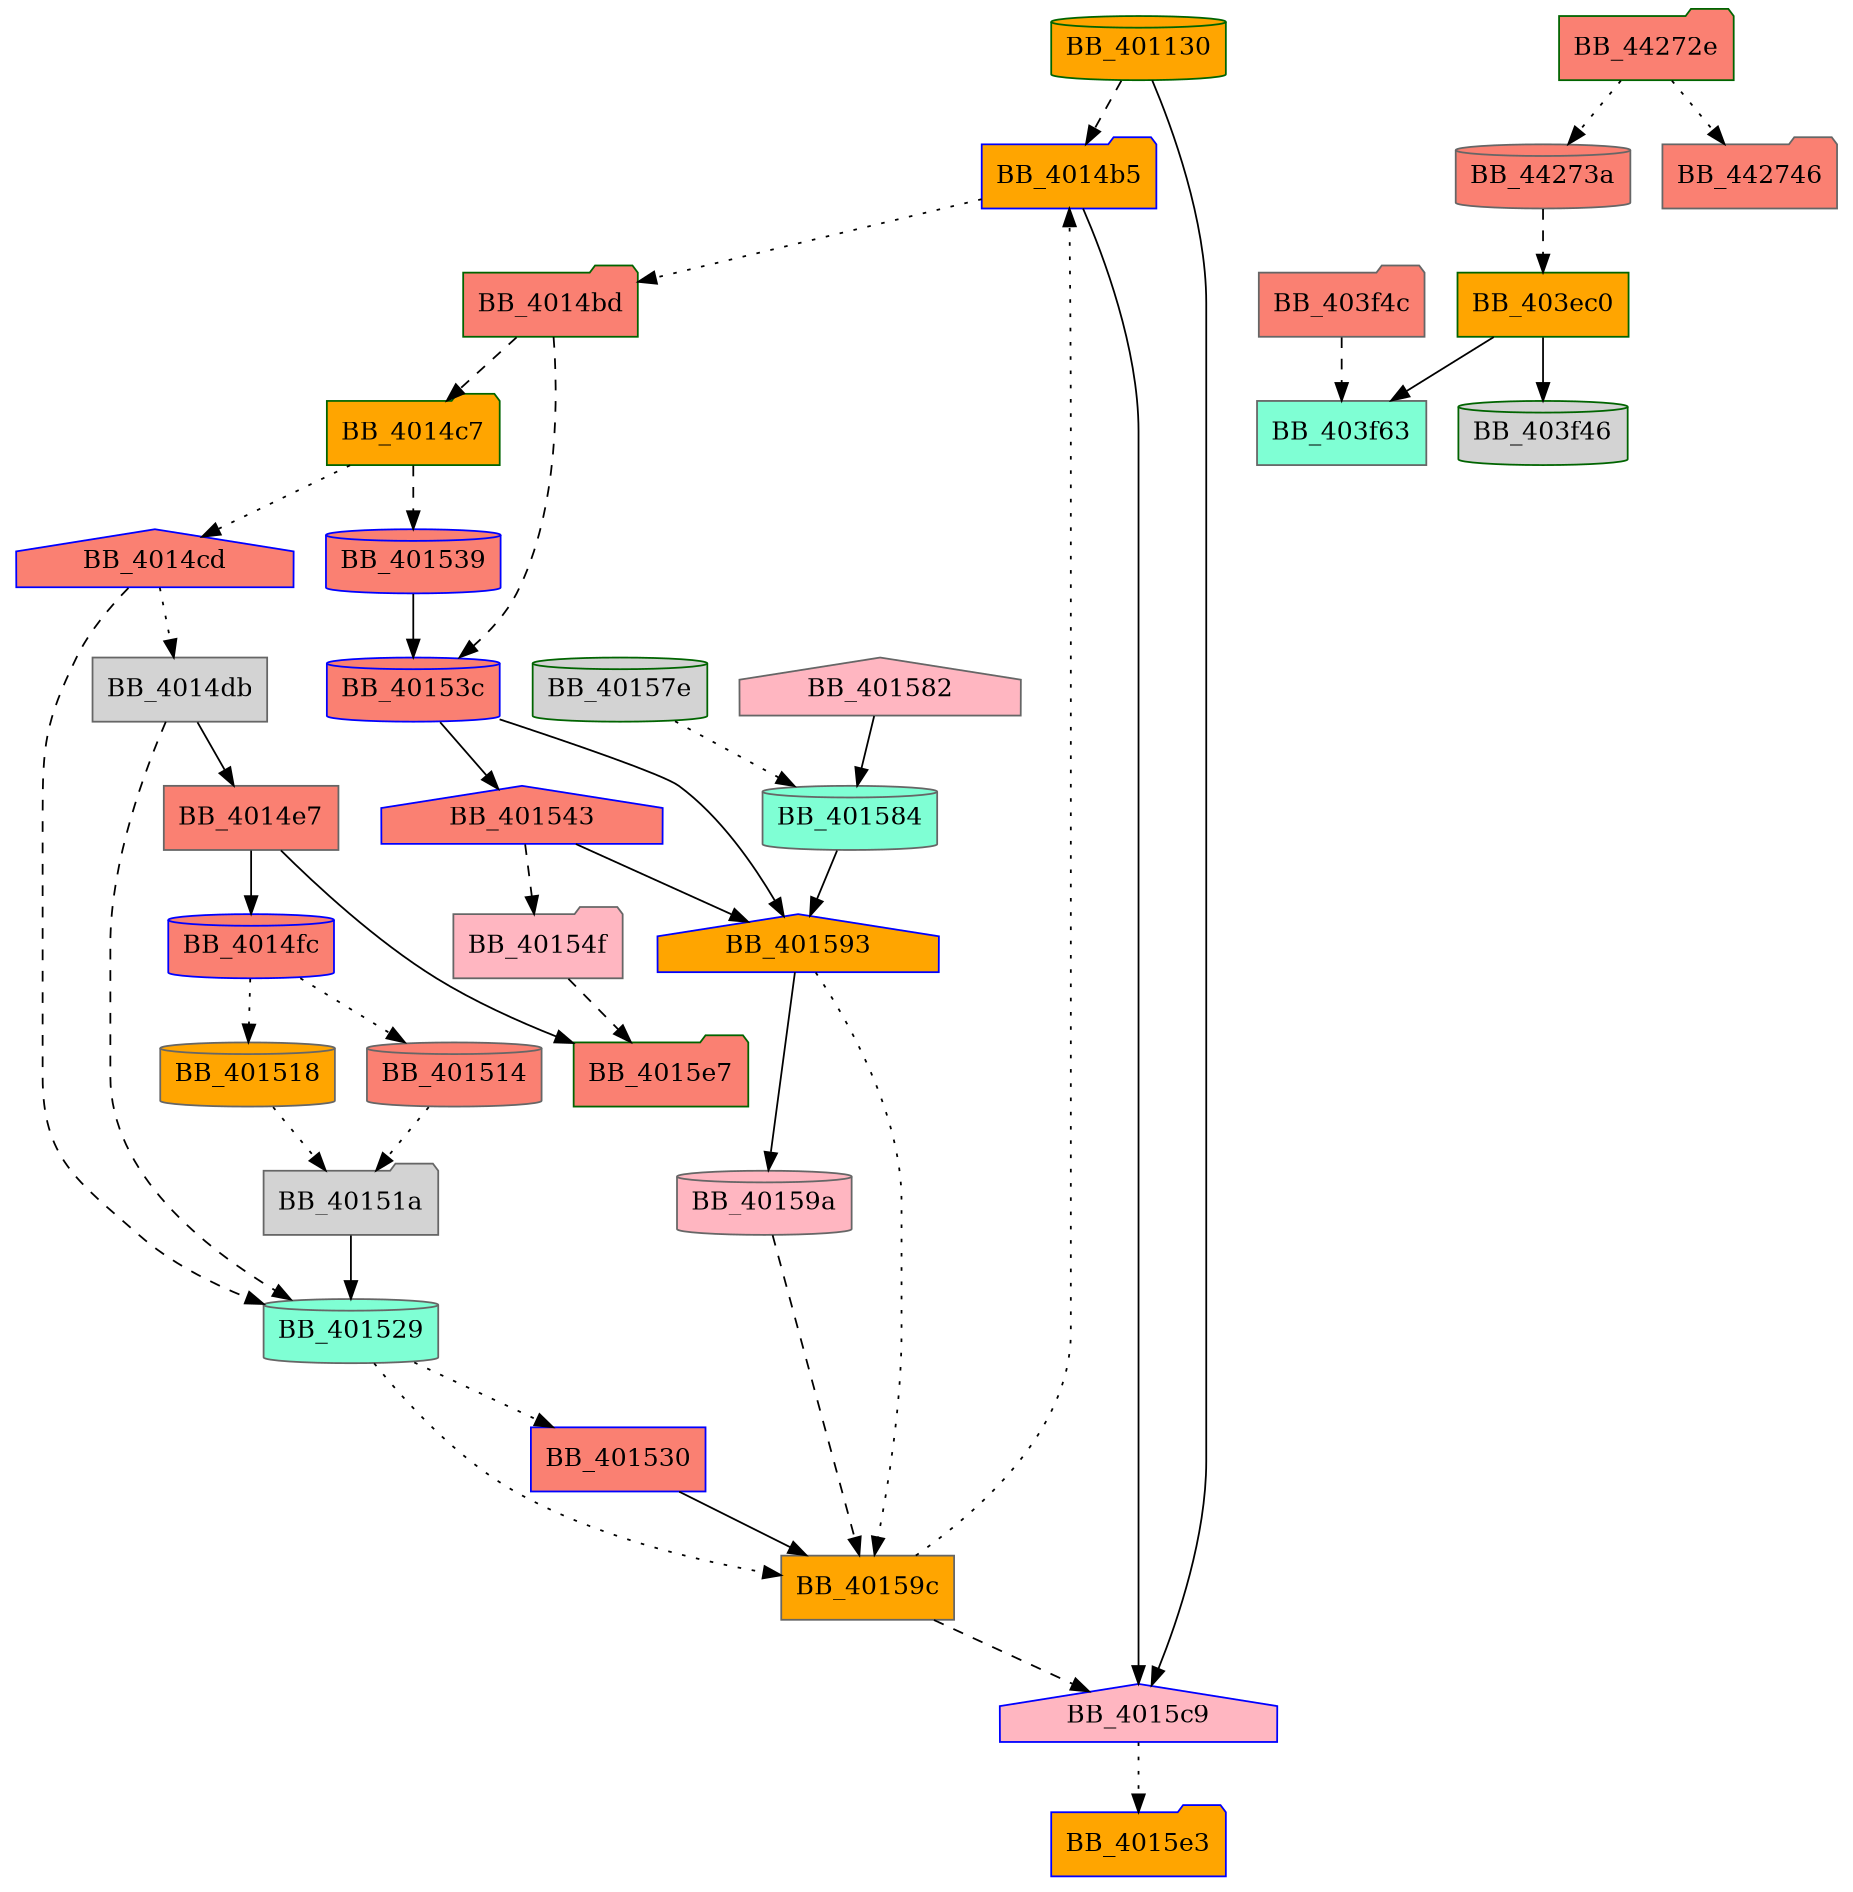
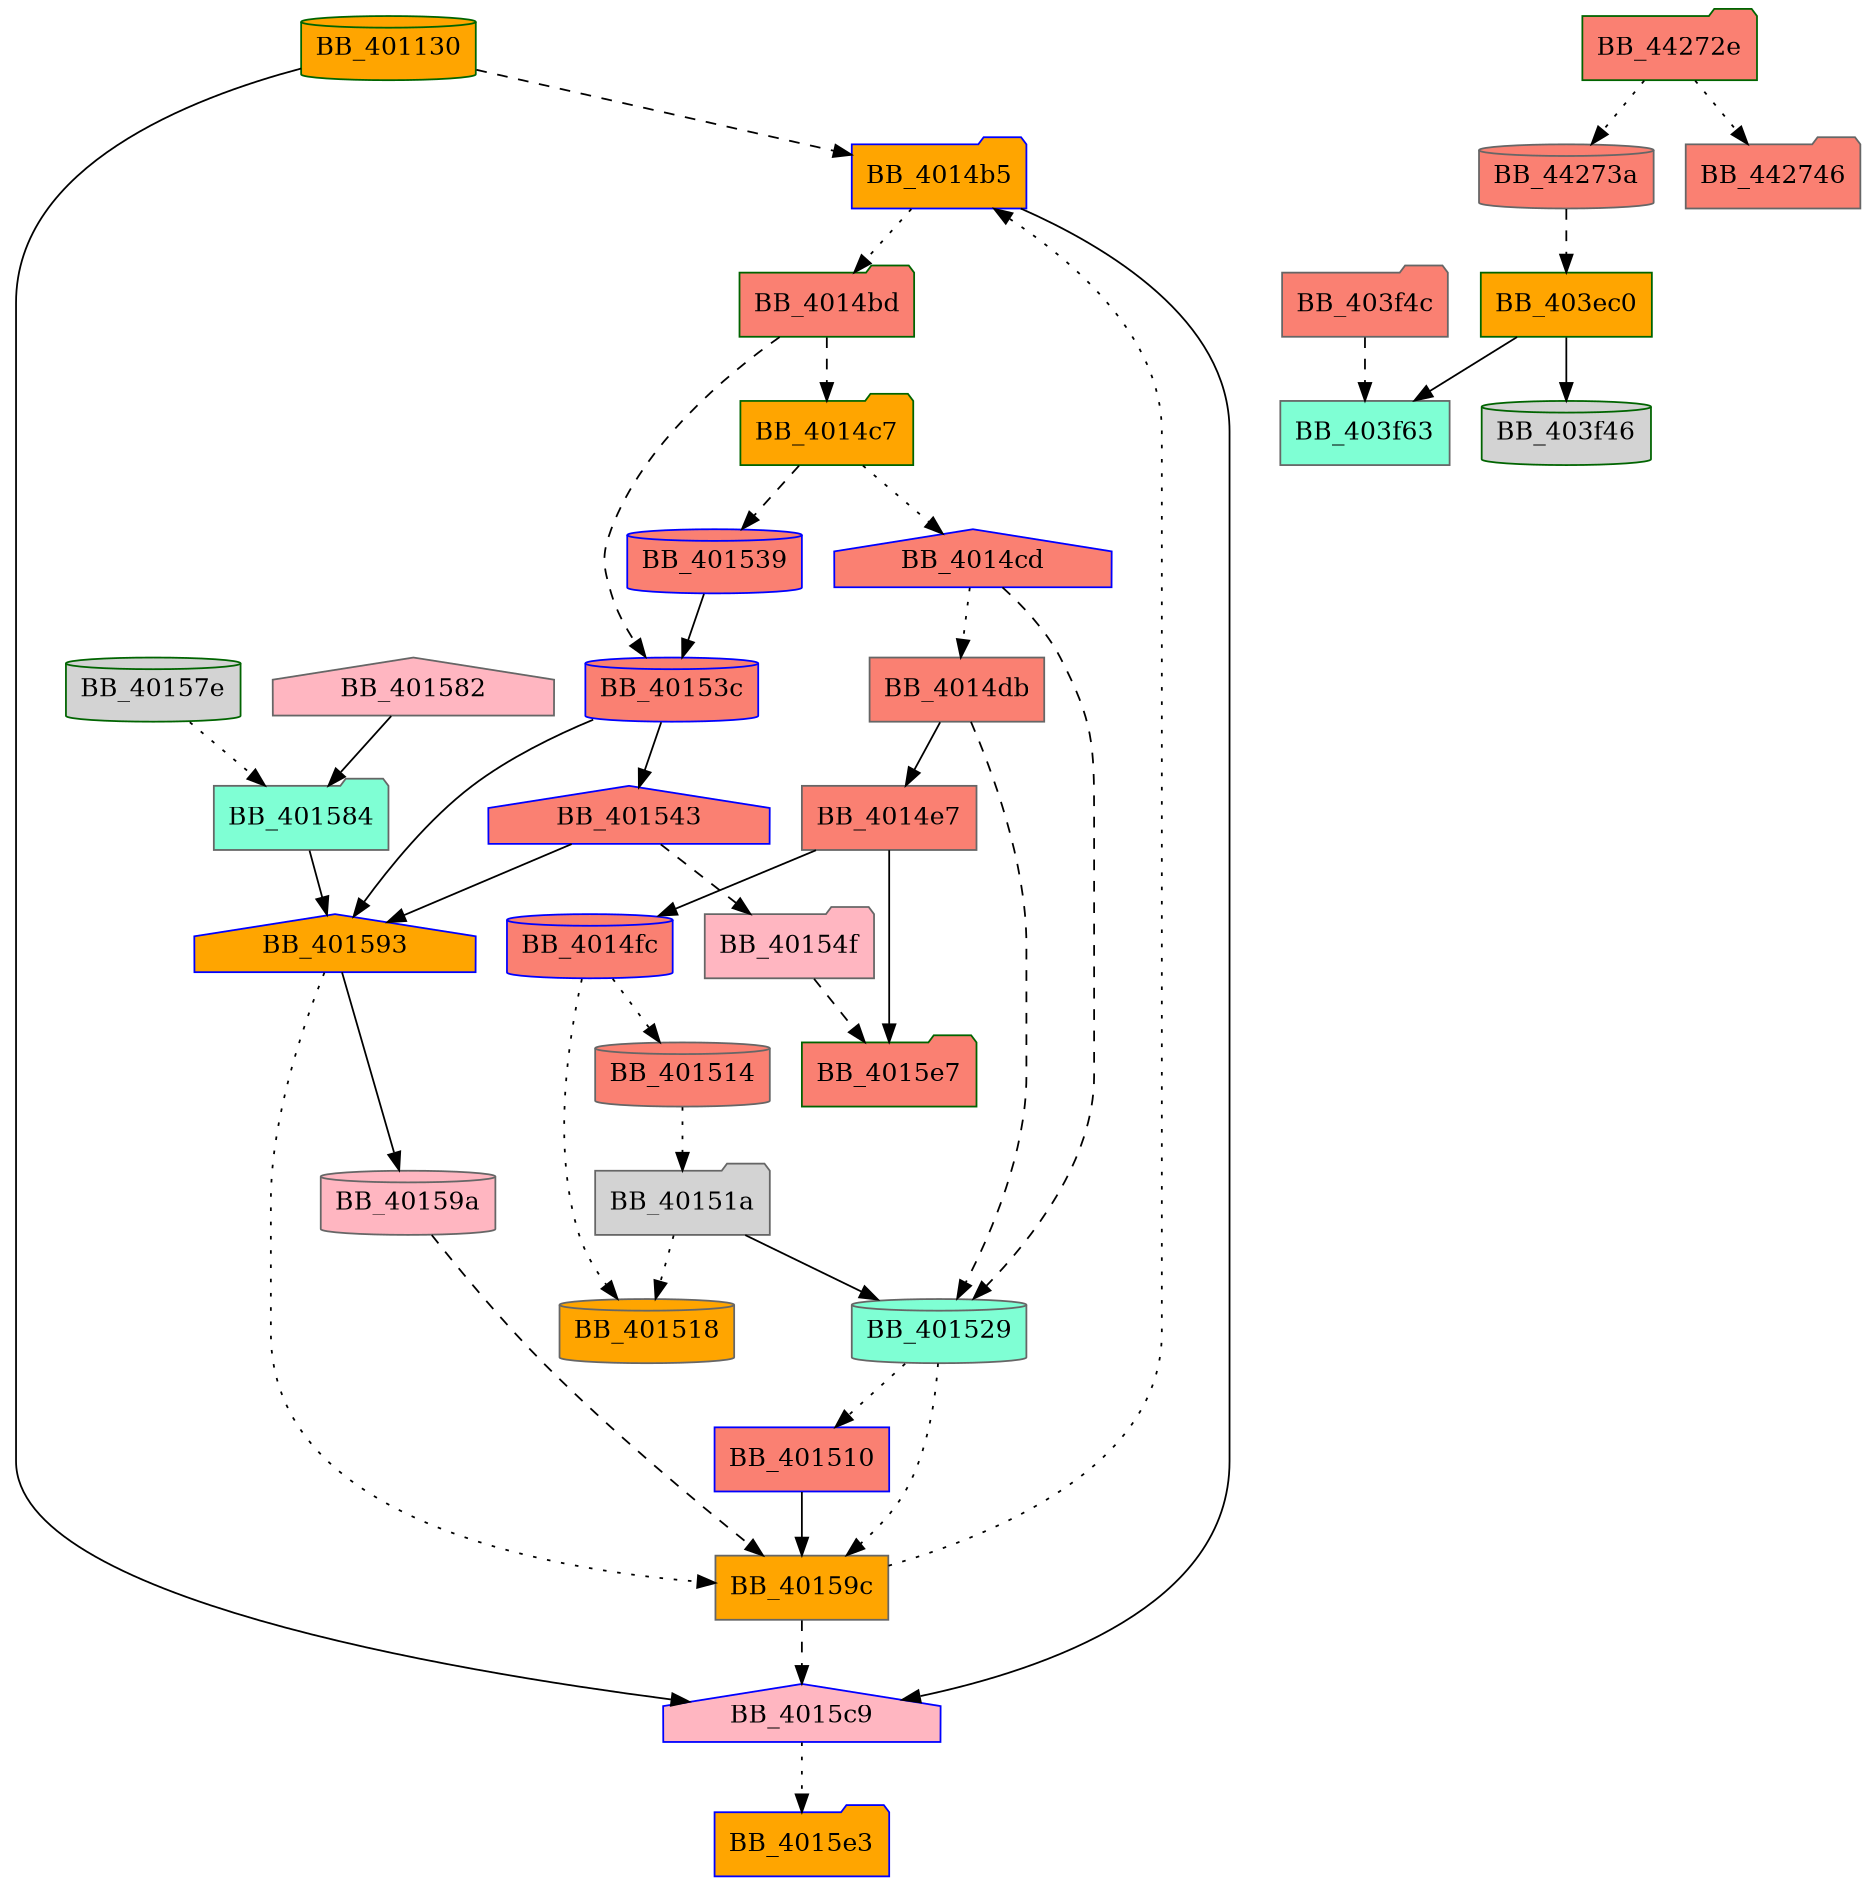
(180, 690) -> (957, 690)
(850, 818) -> (301, 818)
(294, 1132) -> (667, 1258)
(618, 1459) -> (802, 1459)
